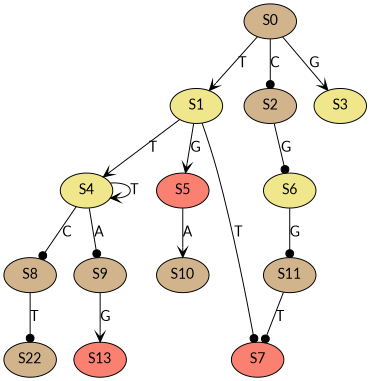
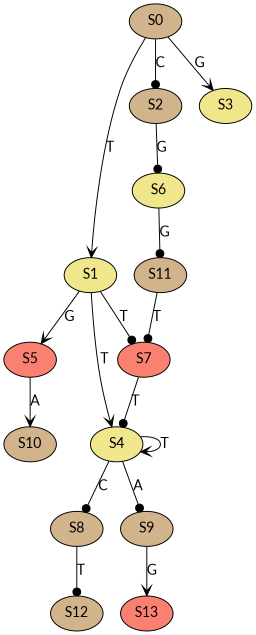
(30, 360) -> (77, 613)
none -> (132, 398)
